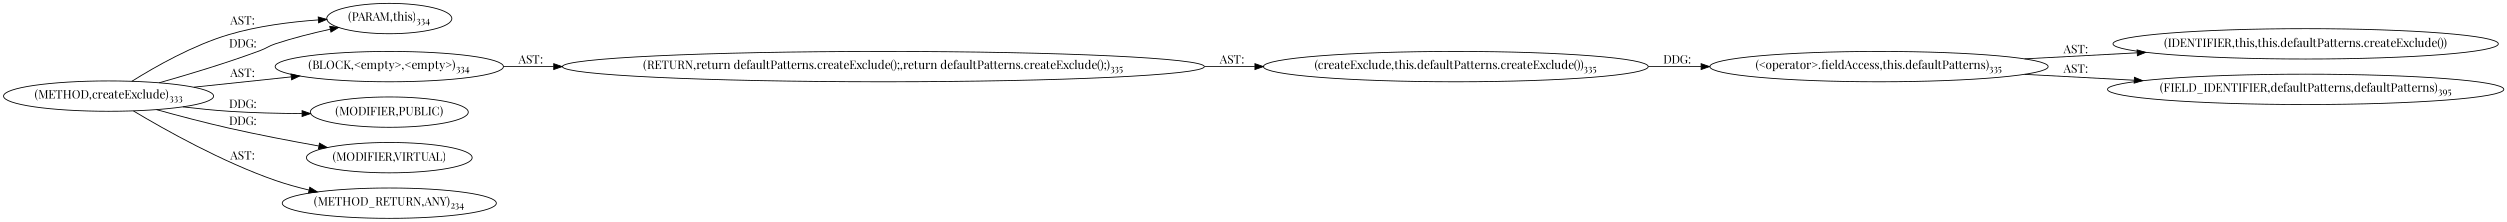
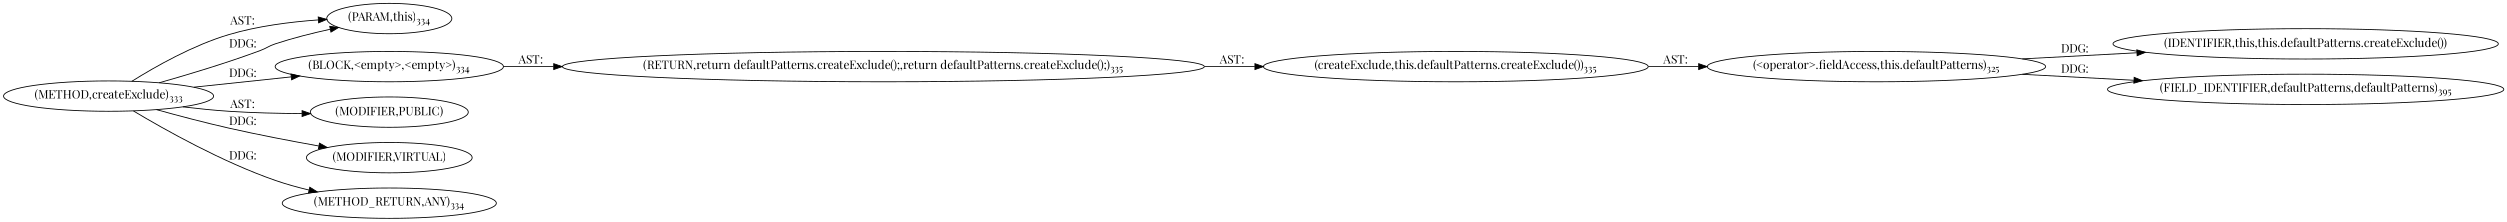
(2078, 50) -> (2077, 49)
(1679, 60) -> (1678, 60)
(1996, 65) -> (1993, 65)
(2078, 70) -> (2077, 70)
(245, 74) -> (245, 74)
(245, 105) -> (245, 105)
(245, 156) -> (245, 156)
(458, 202) -> (458, 202)
